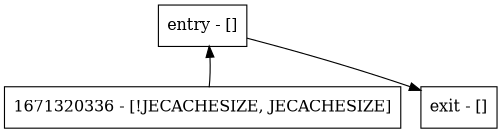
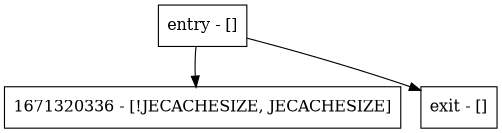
(210, 72) -> (195, 61)
